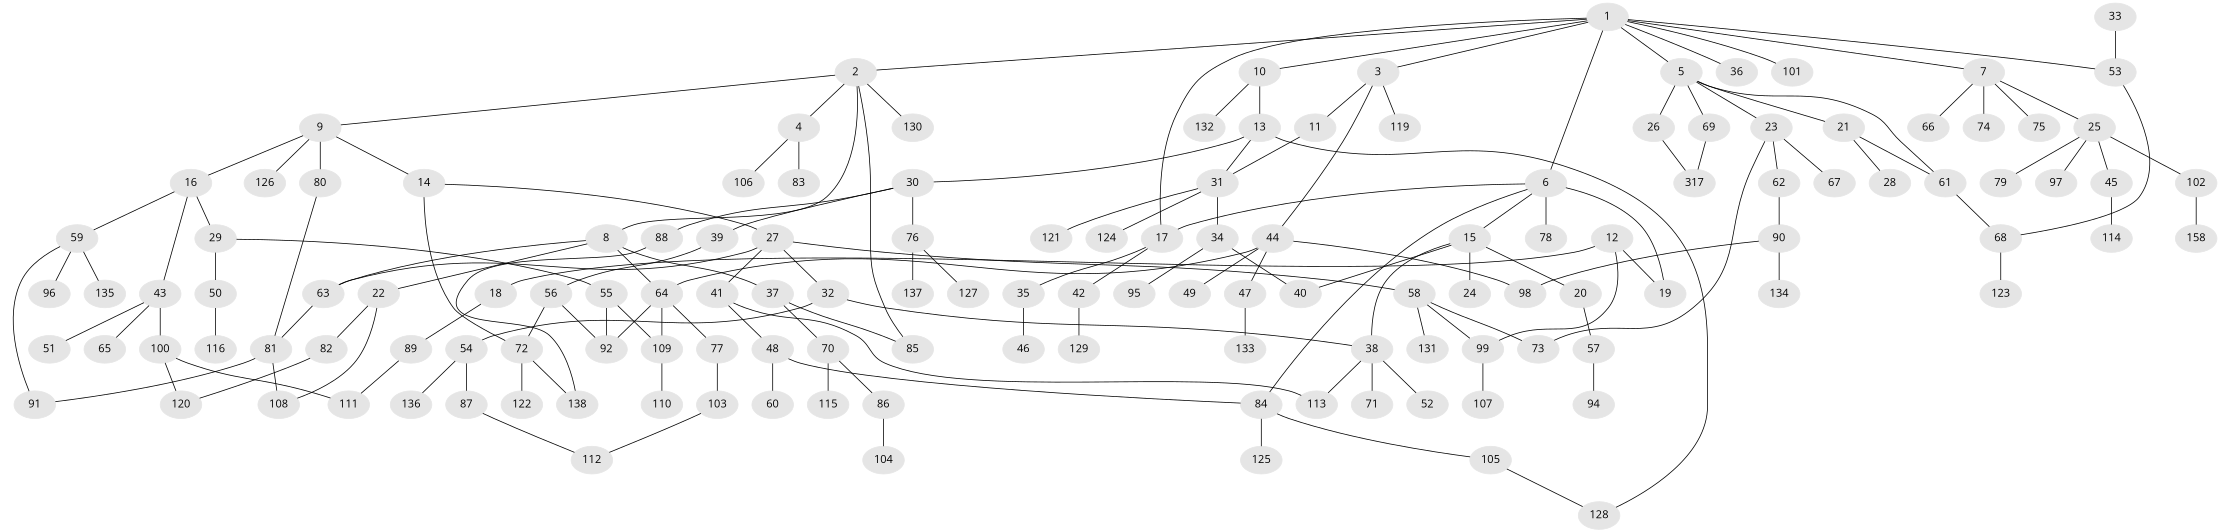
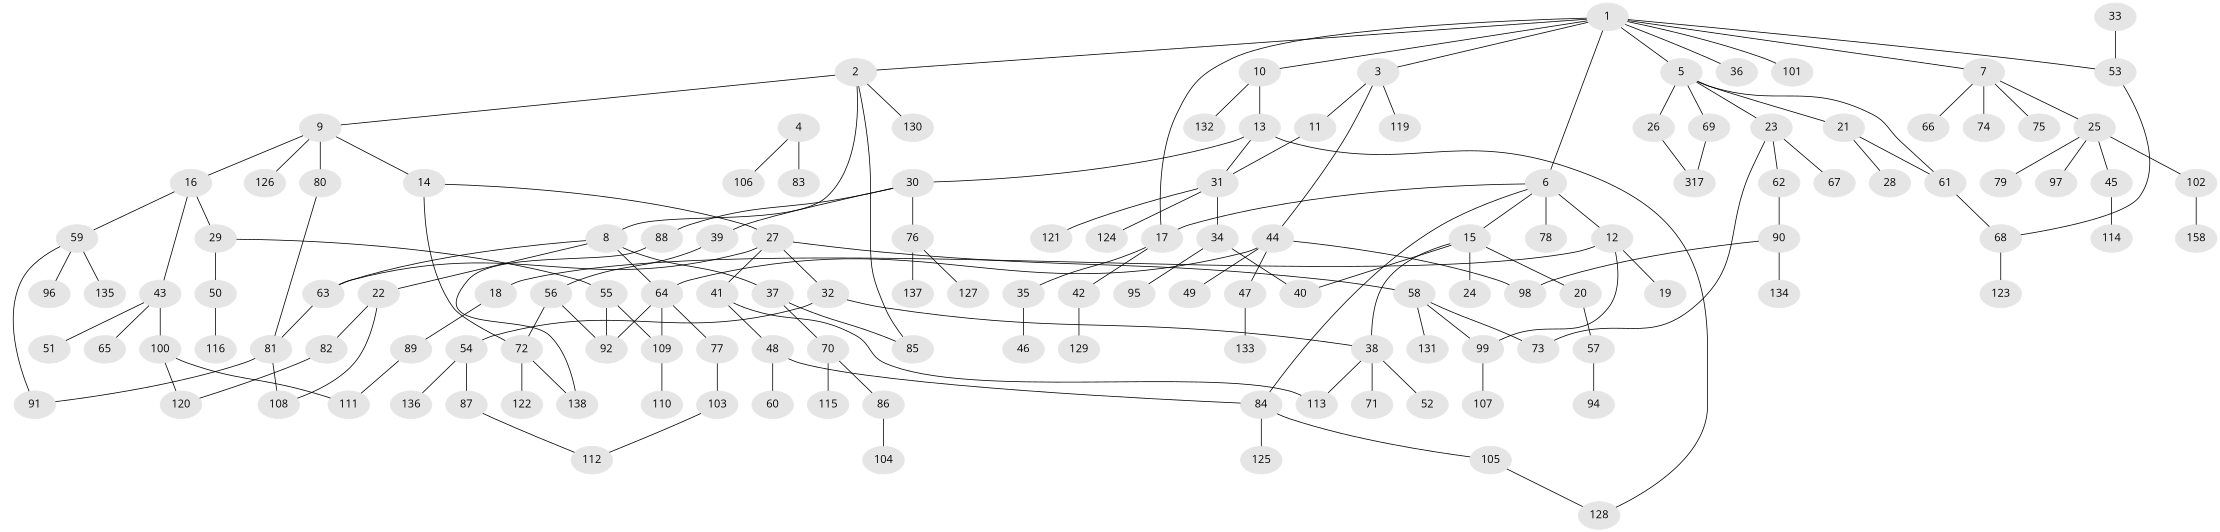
(827, 100) -> none
(1631, 217) -> (1579, 211)
